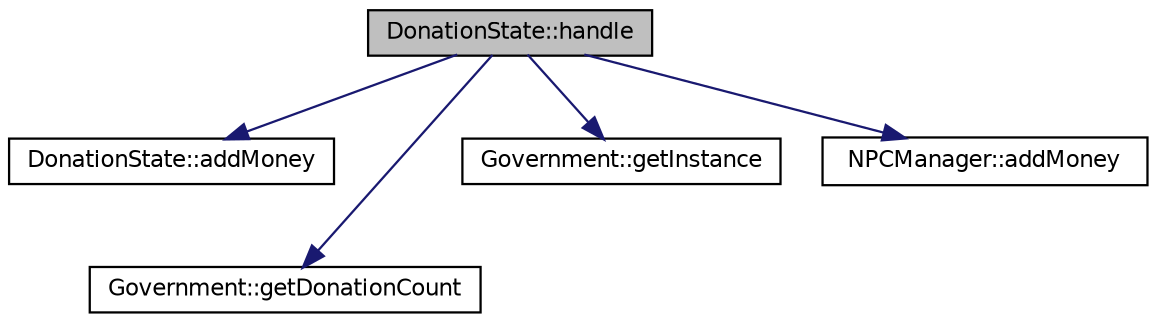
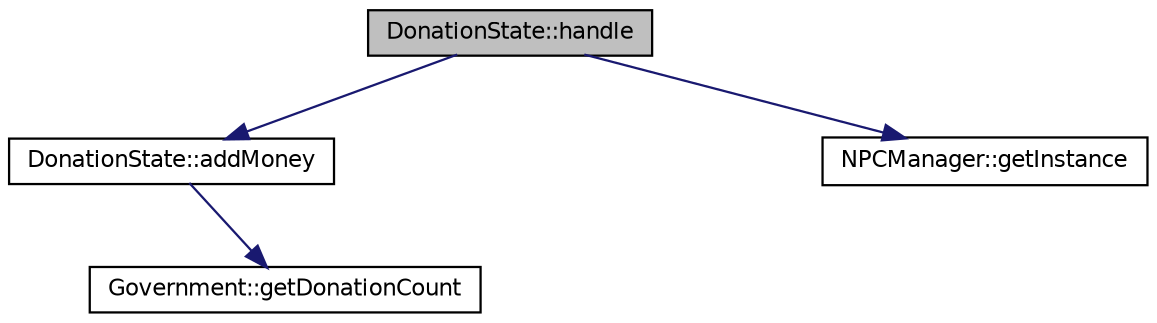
(405, 153) -> (220, 217)
(621, 161) -> none
(985, 161) -> (985, 161)
